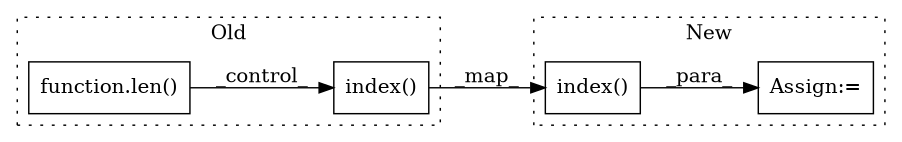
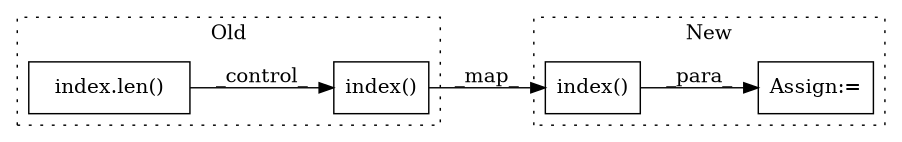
(109, 88) -> (109, 88)
